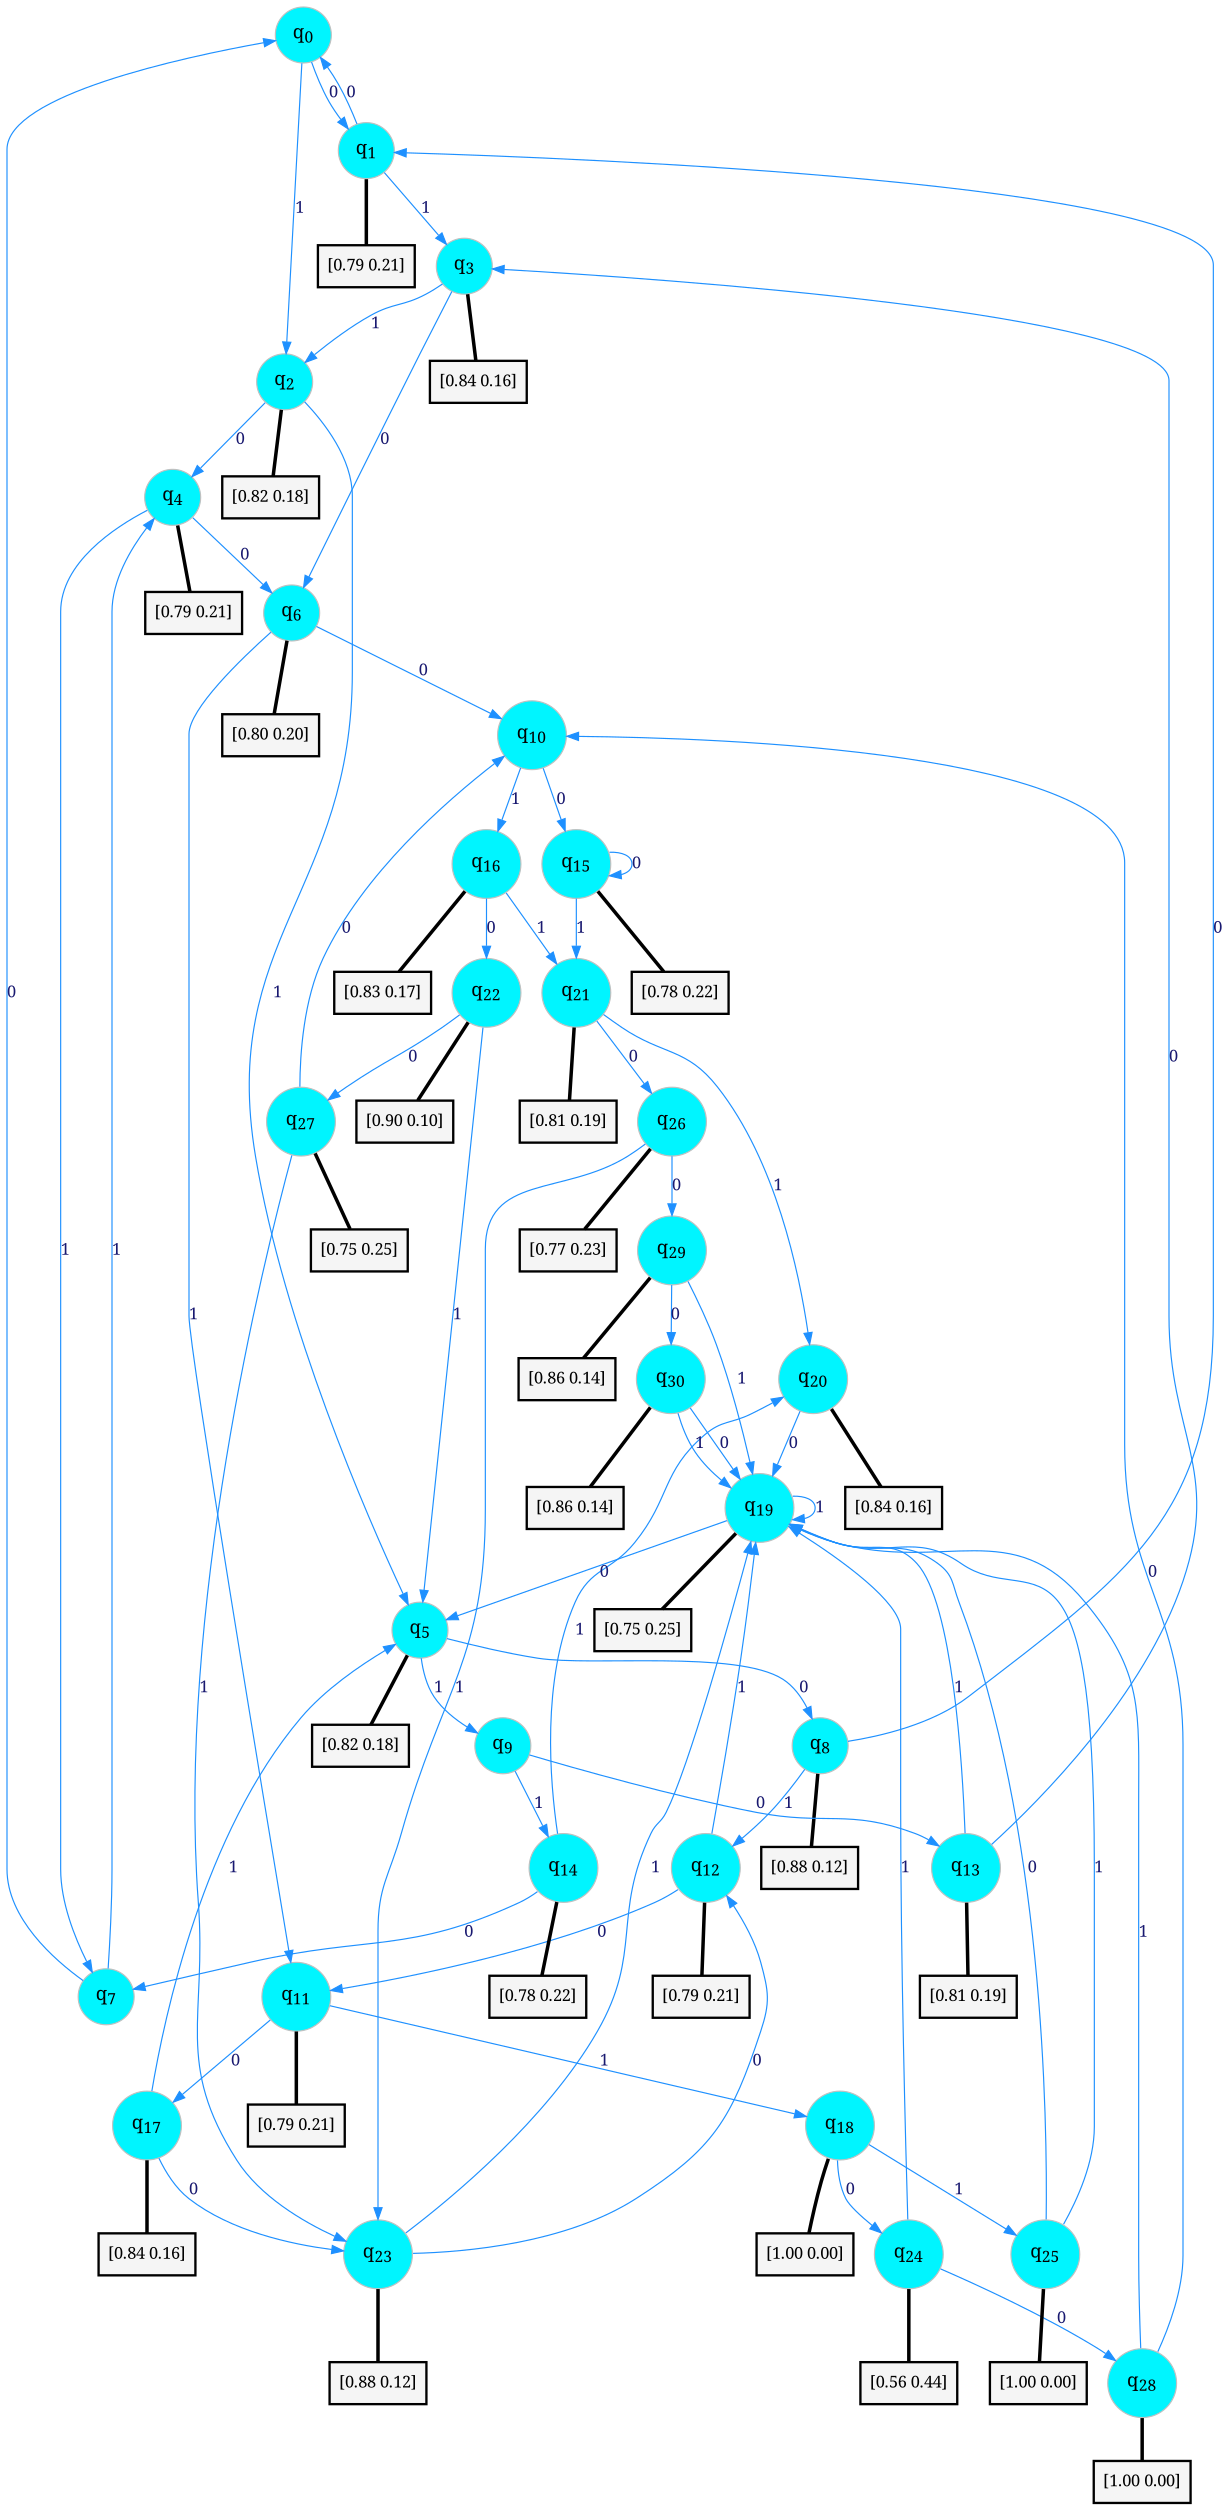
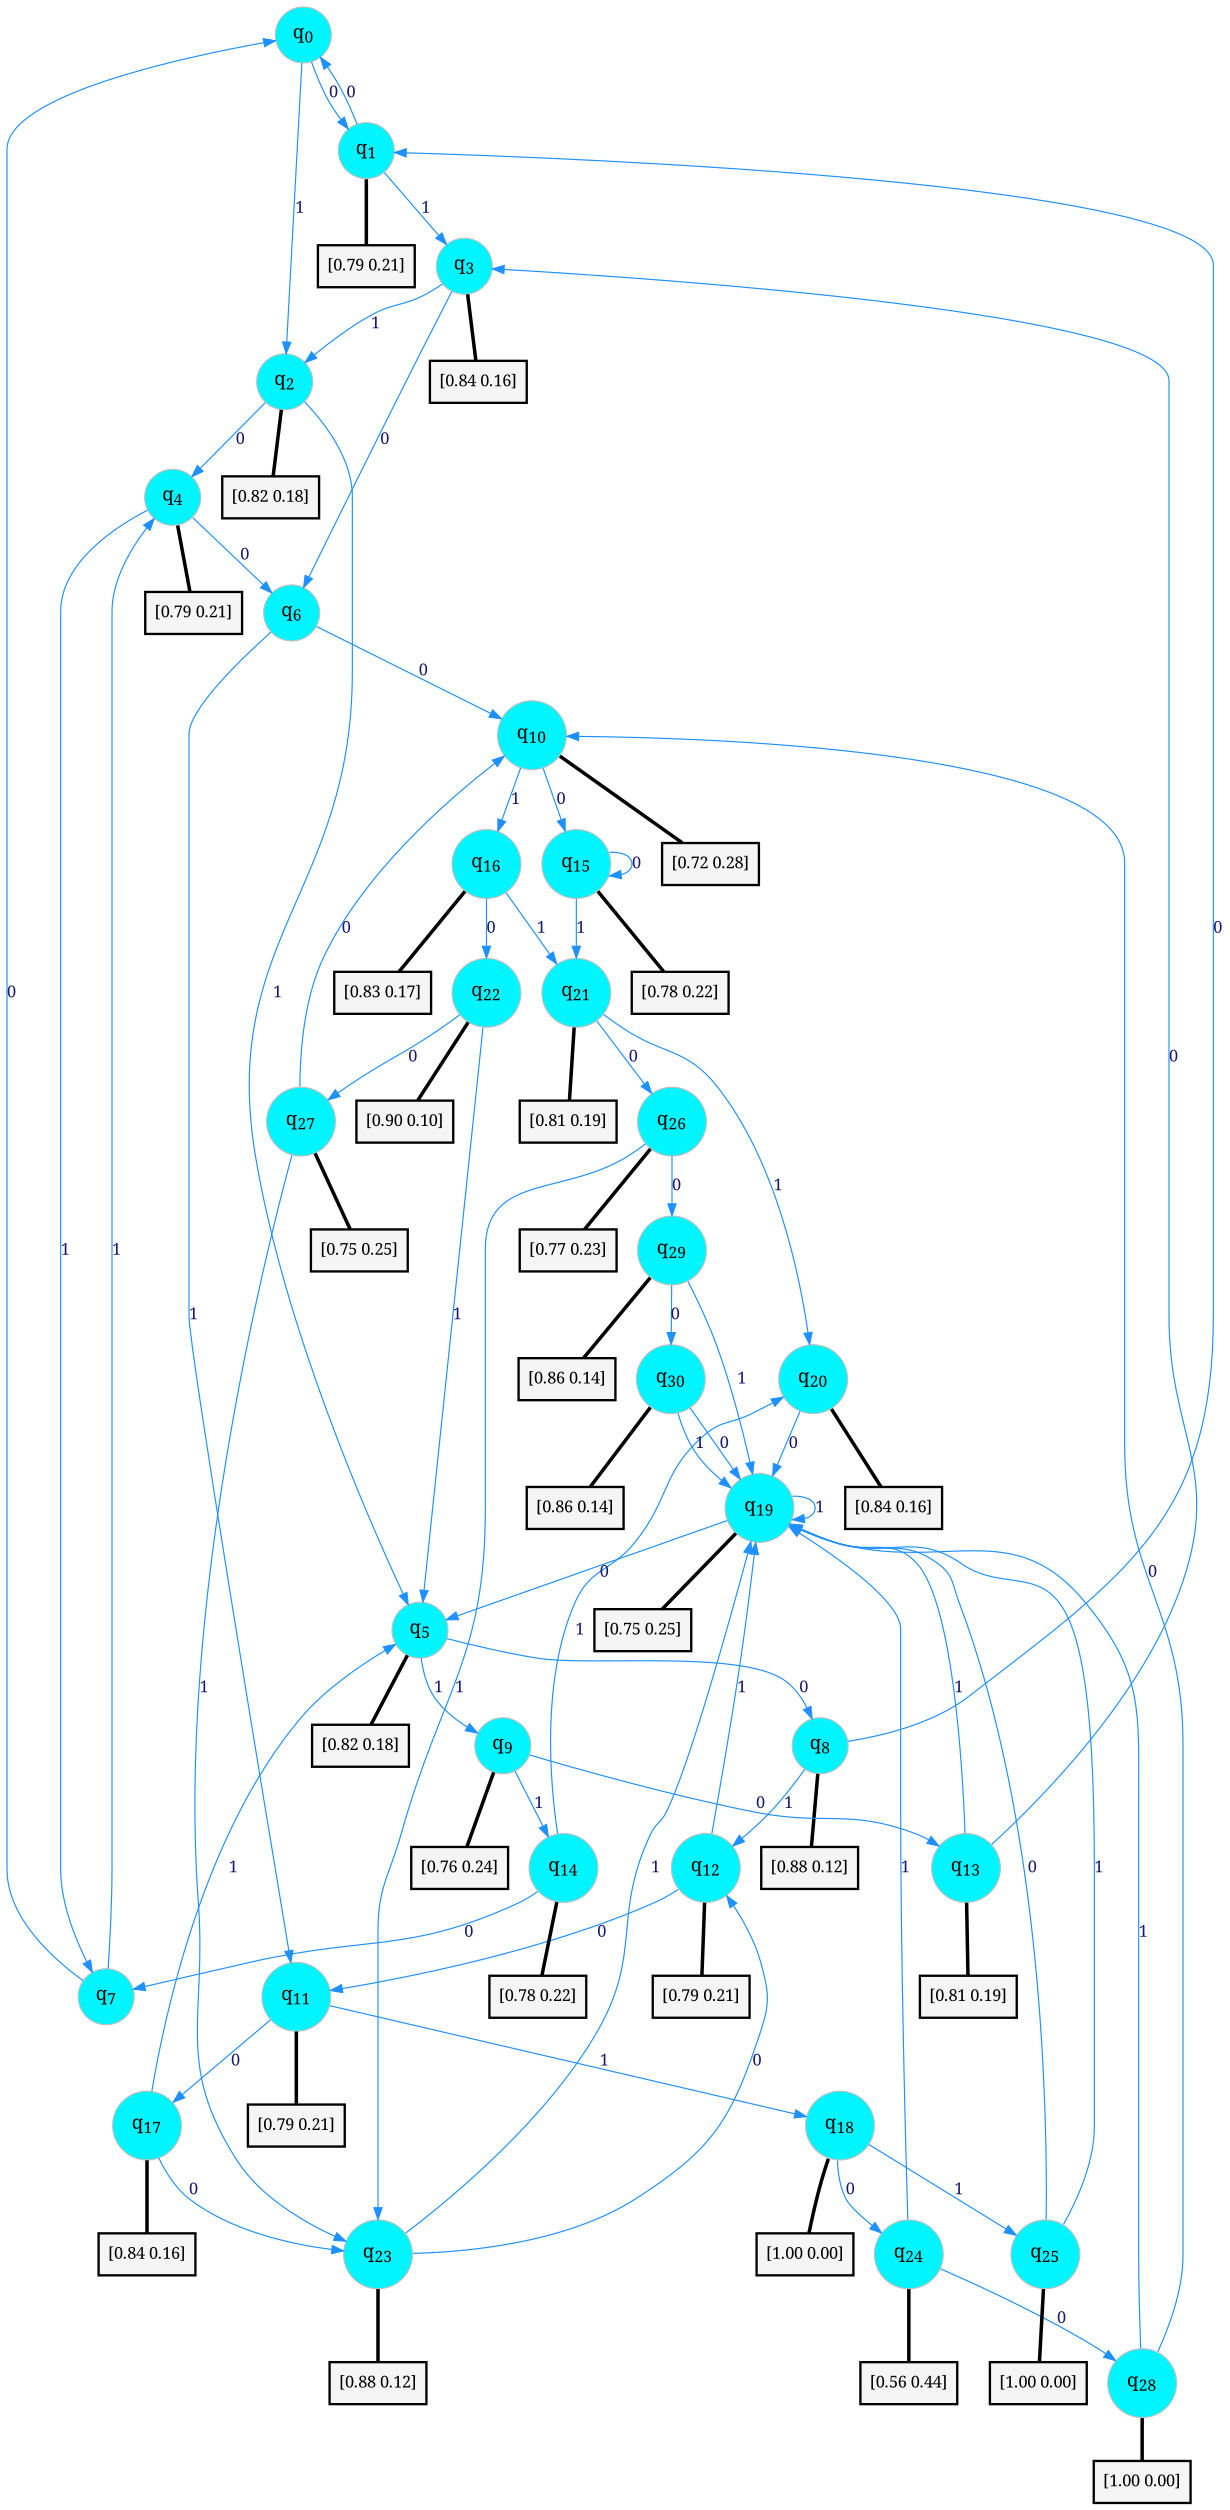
(271, 735) -> none
none -> (710, 864)
none -> (460, 1868)
